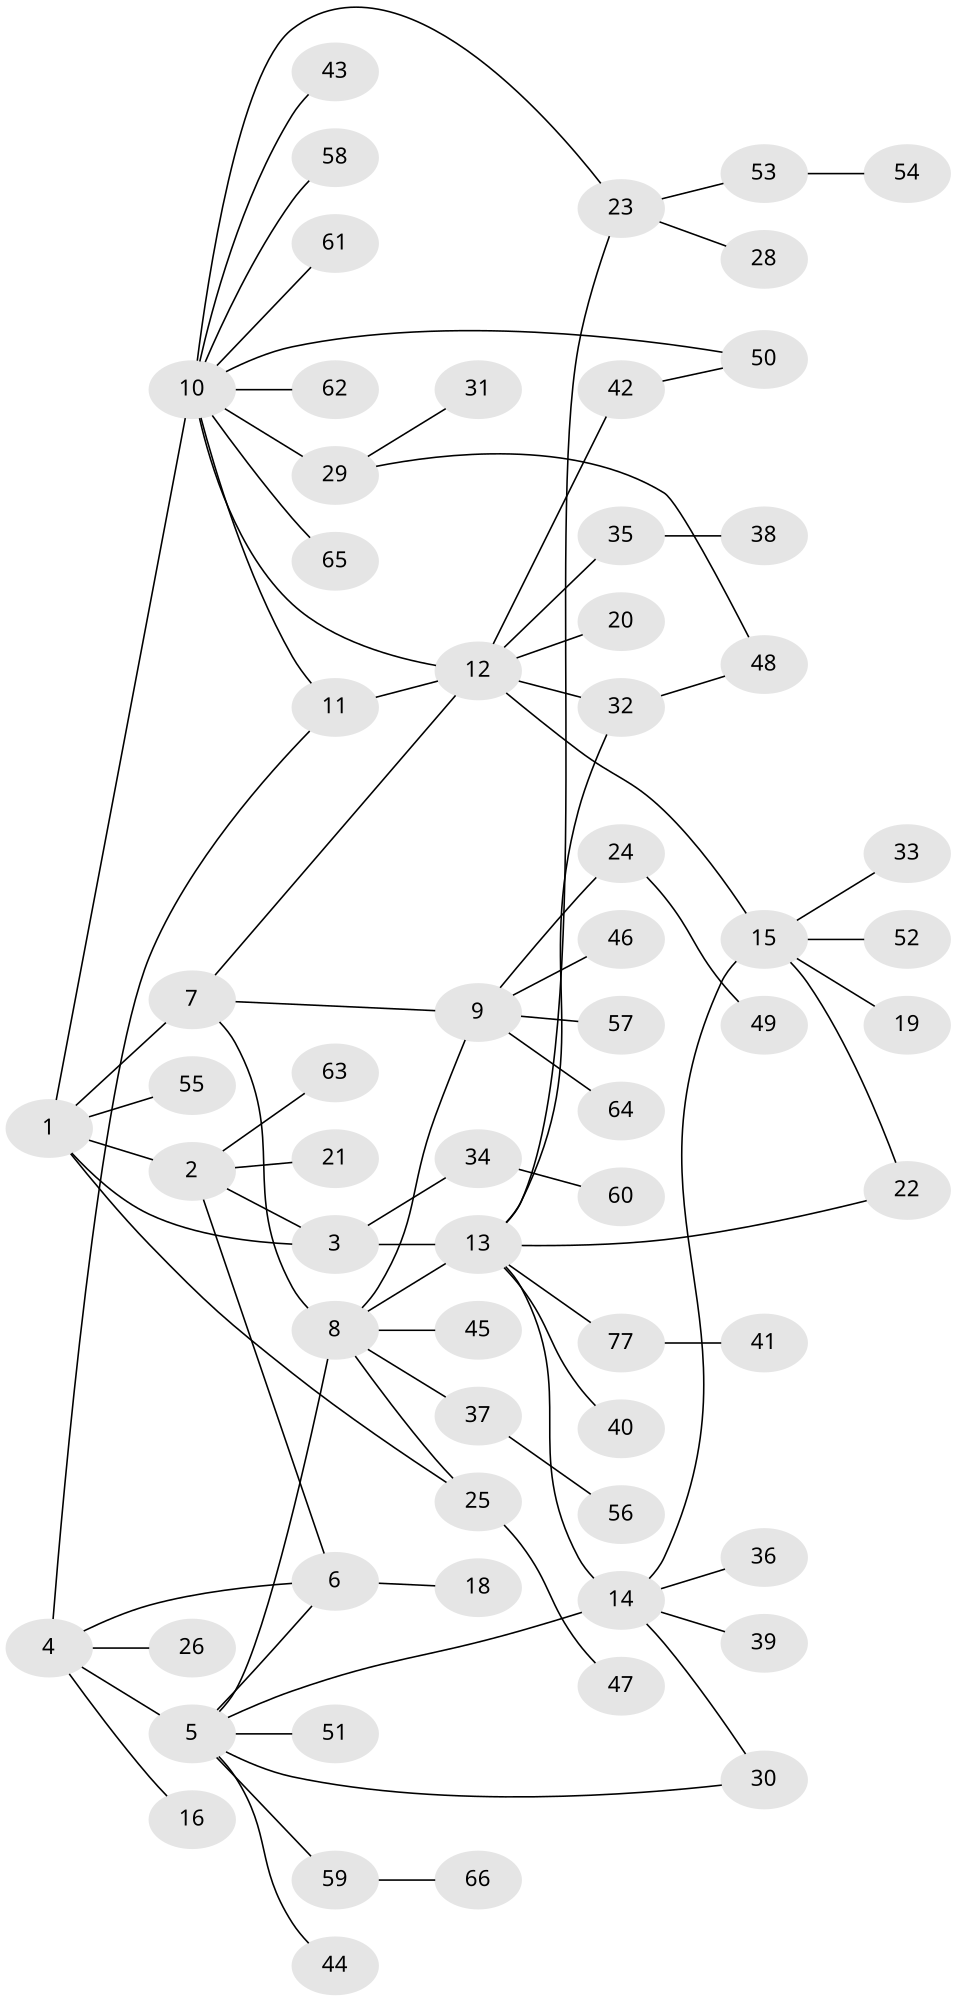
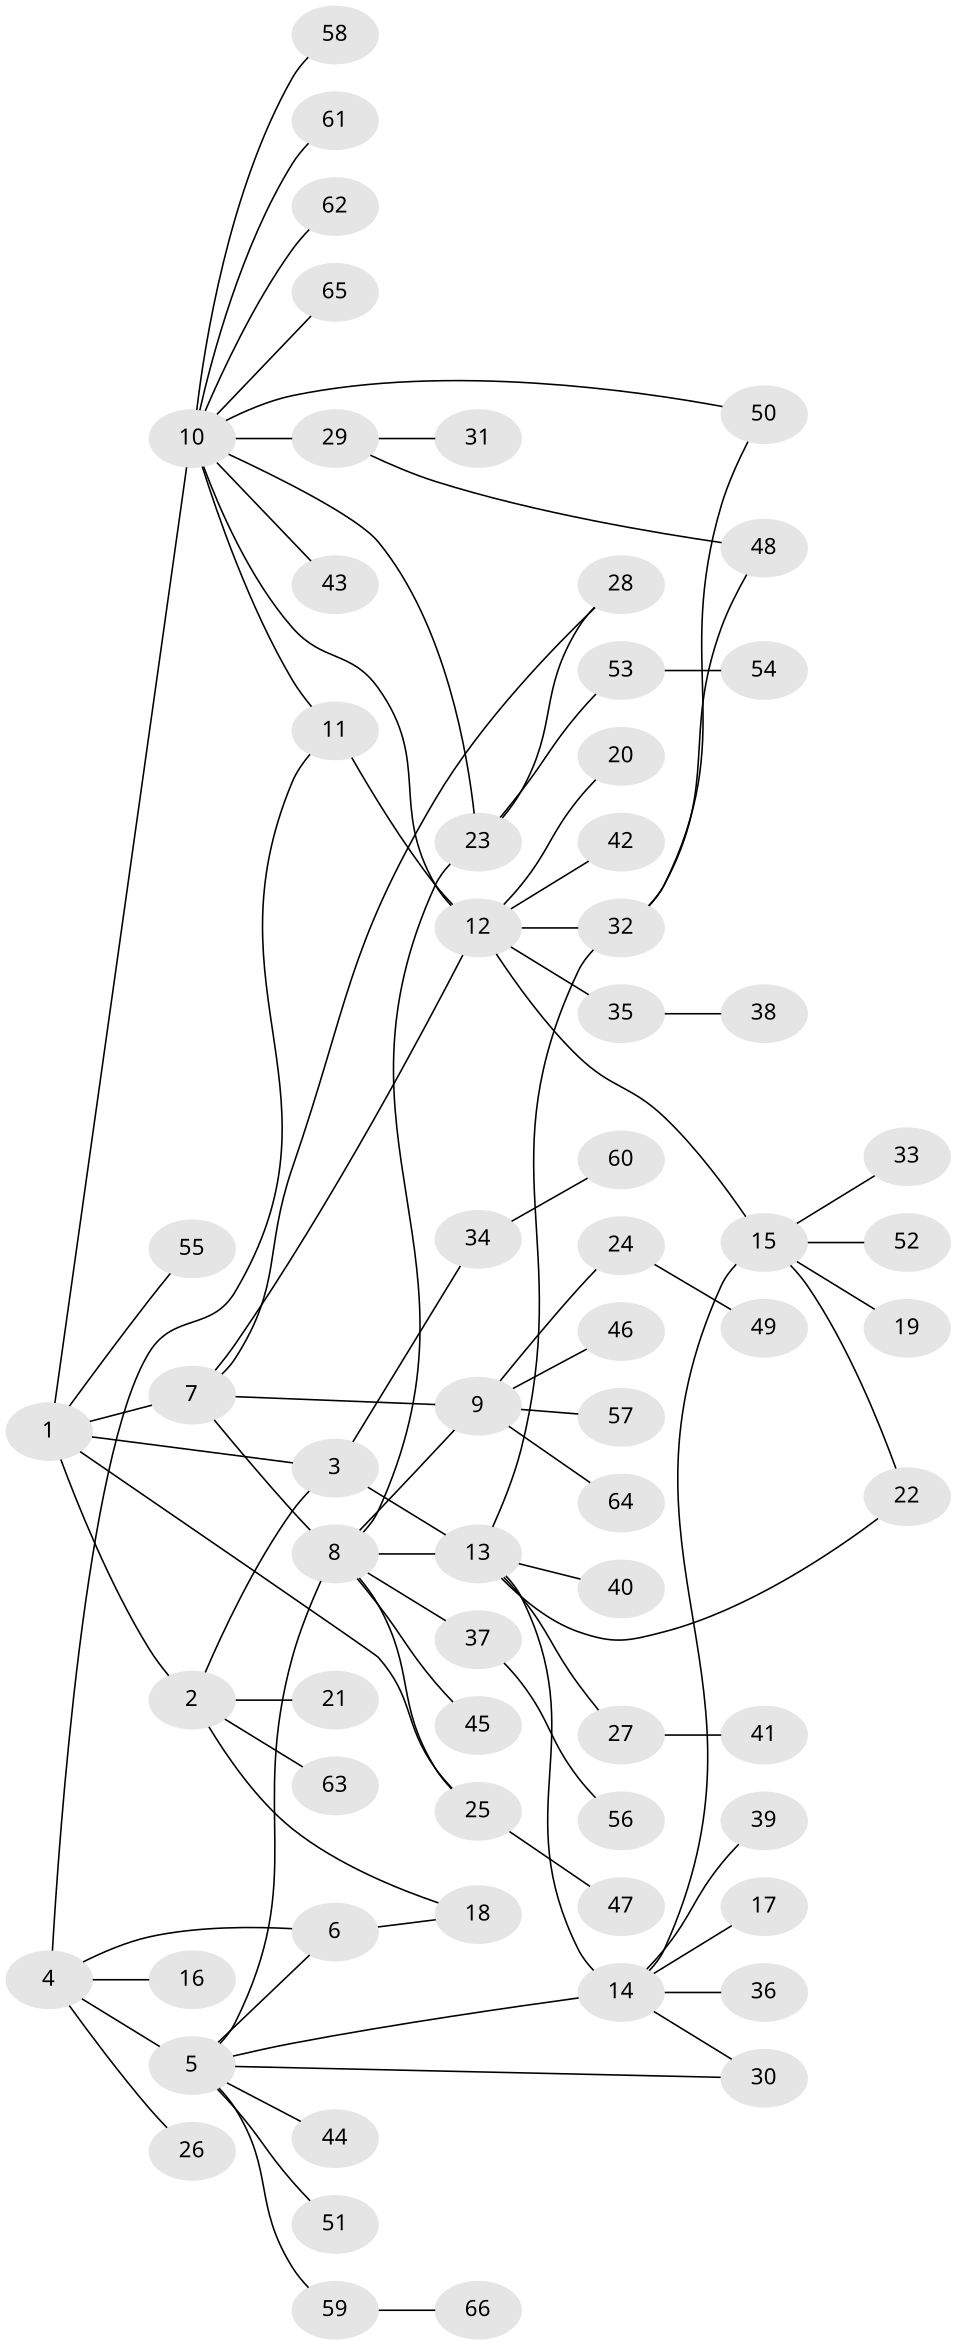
(693, 375) -> (702, 652)
(566, 757) -> (407, 1198)
none -> (356, 965)
(621, 1343) -> (621, 1735)
(264, 1377) -> (305, 1838)
none -> (764, 1907)
